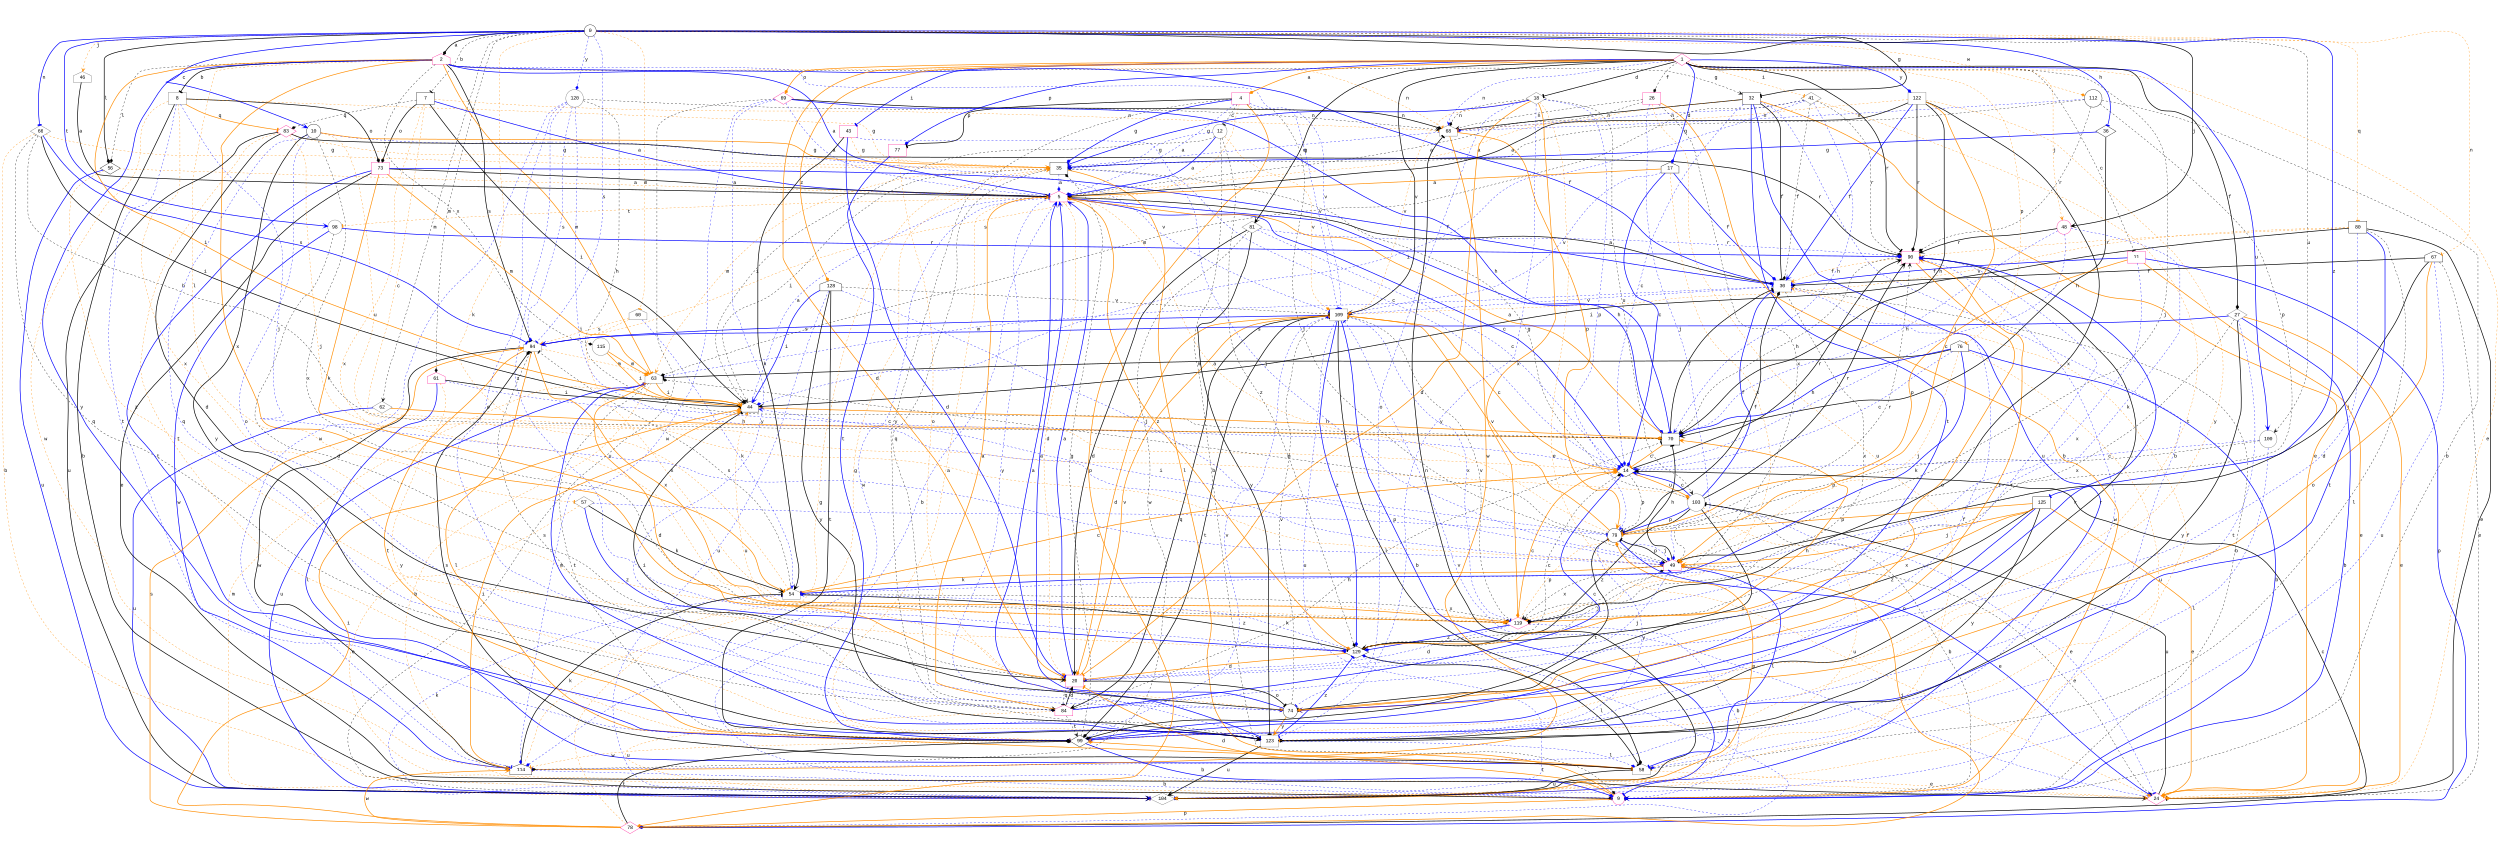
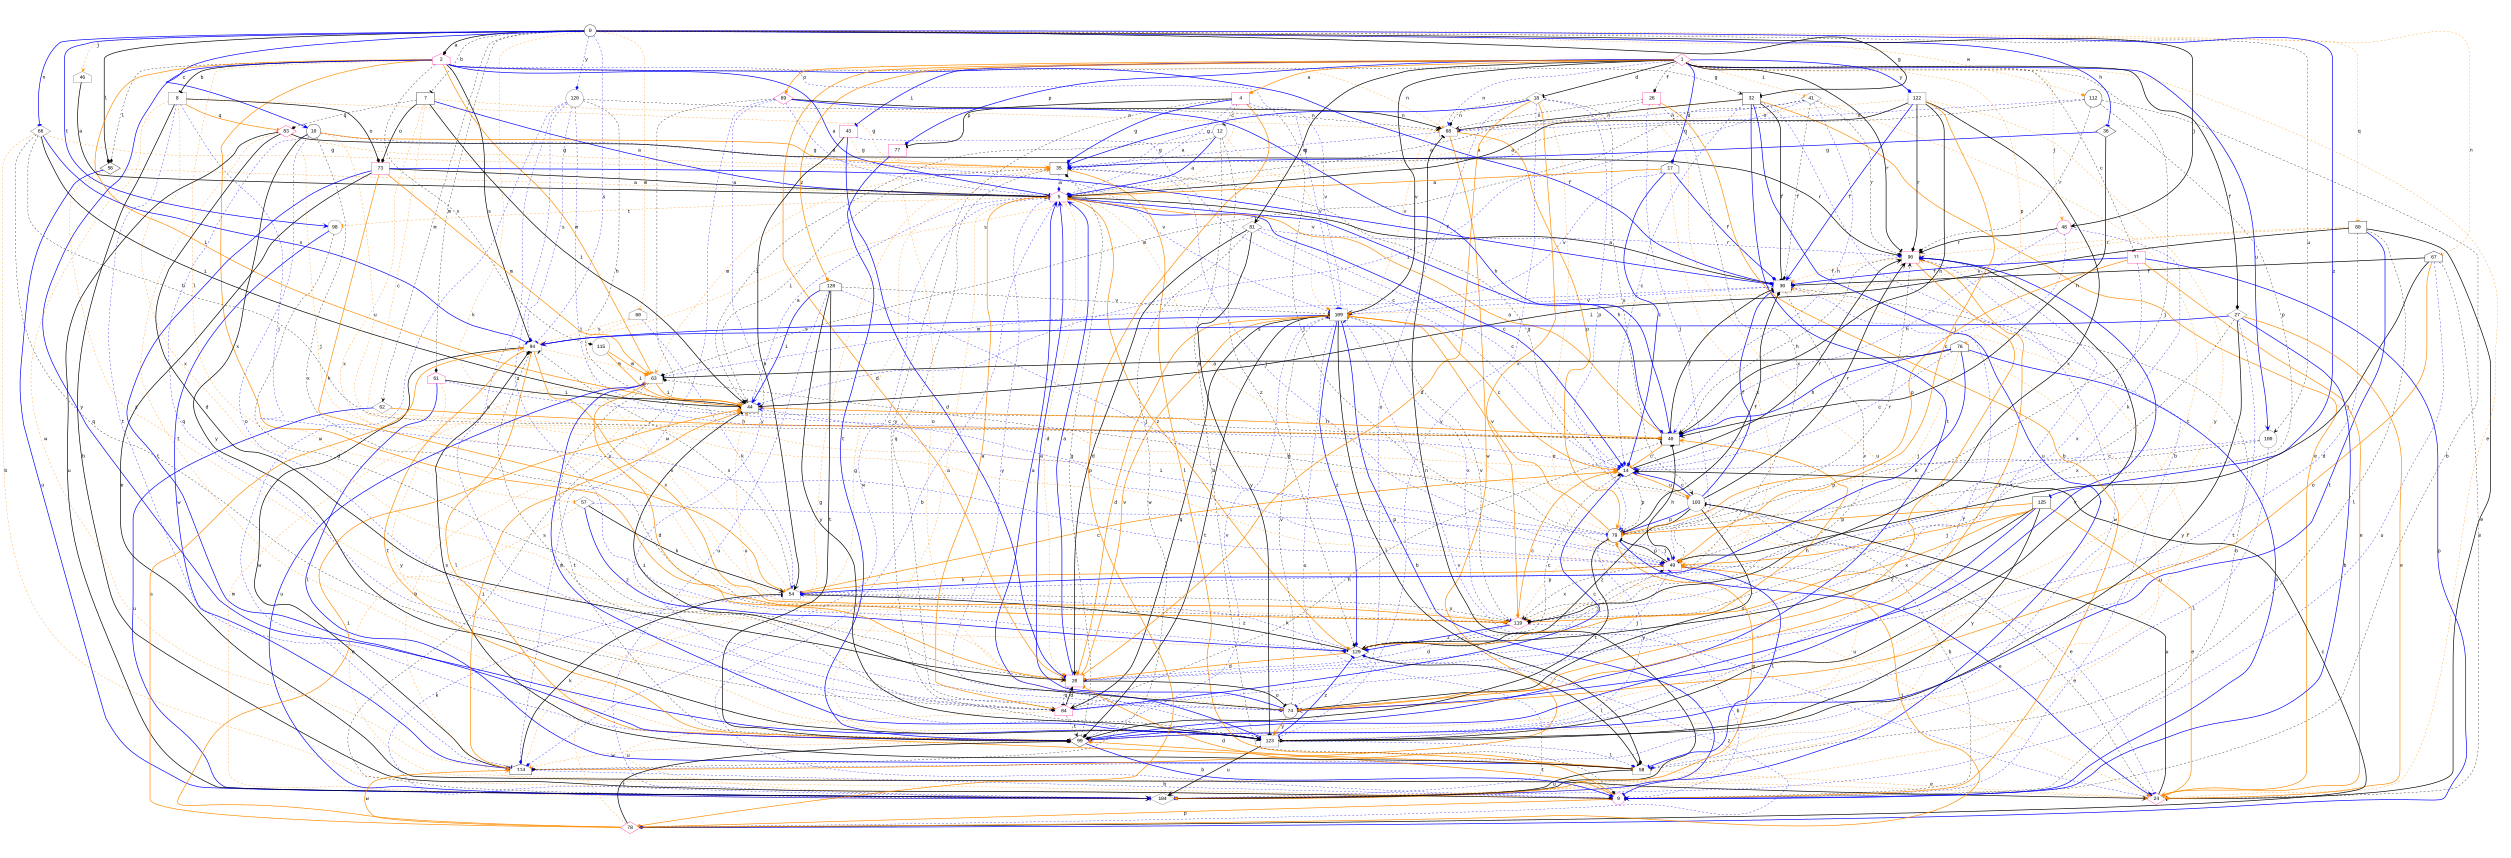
(1081, 247) -> none
(1671, 439) -> (1671, 439)
